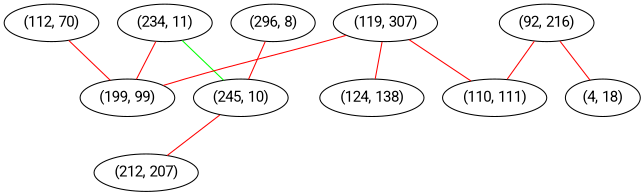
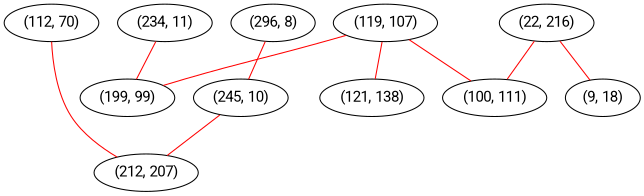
(385, 23) -> (385, 23)
(547, 23) -> (547, 23)
(89, 60) -> (67, 109)
(203, 60) -> none
(372, 98) -> (372, 98)
(495, 98) -> (495, 98)
(603, 98) -> (603, 98)
